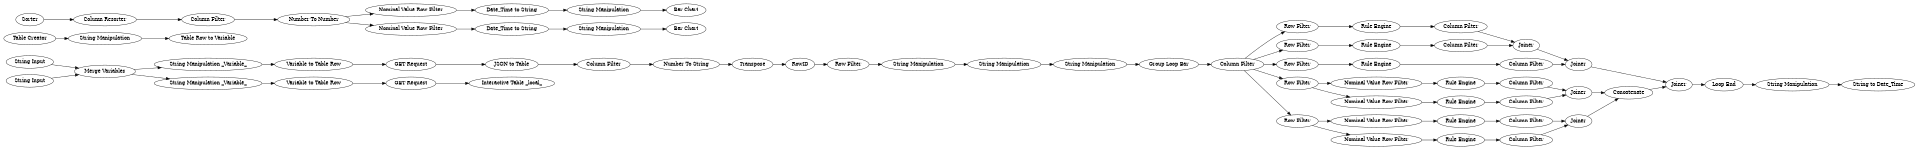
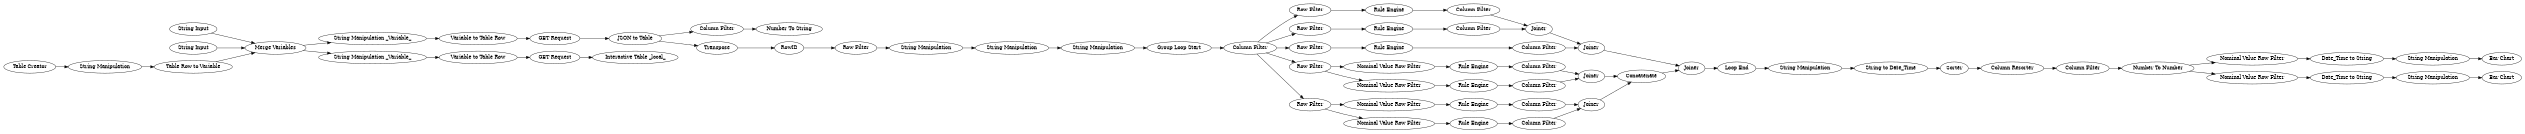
none -> (234, 58)
(724, 64) -> (677, 43)
(1169, 64) -> (1179, 48)
none -> (1932, 68)
